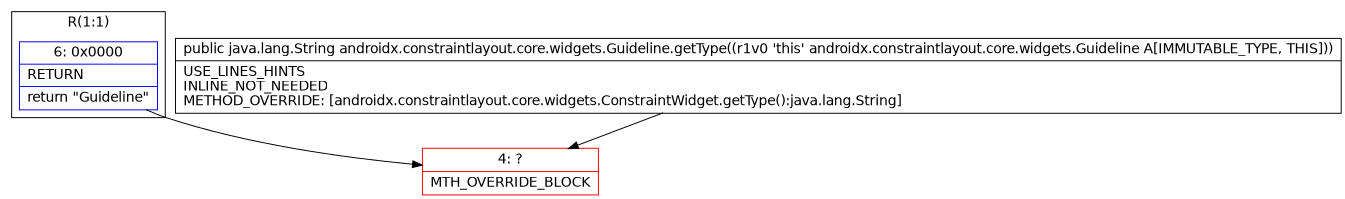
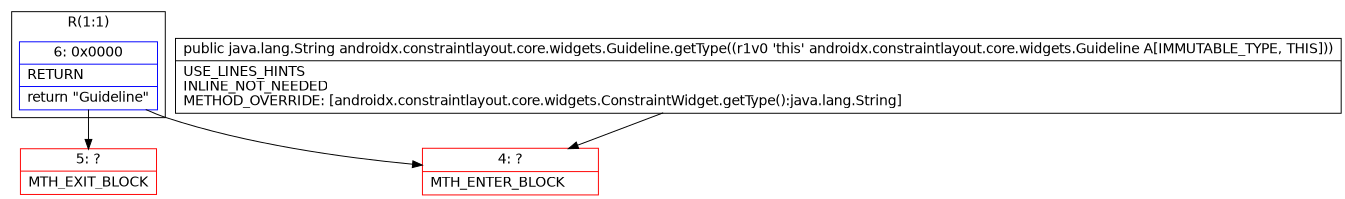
none -> (88, 172)
(510, 183) -> (498, 183)
